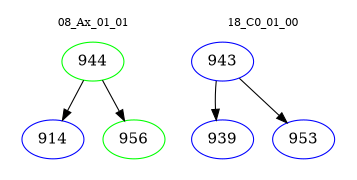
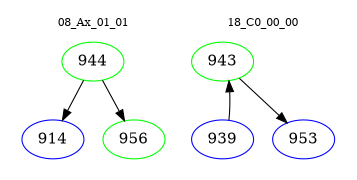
(263, 23) -> (263, 23)
(223, 62) -> (223, 62)
(215, 95) -> (230, 106)
